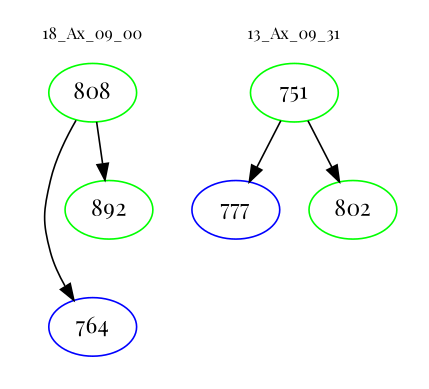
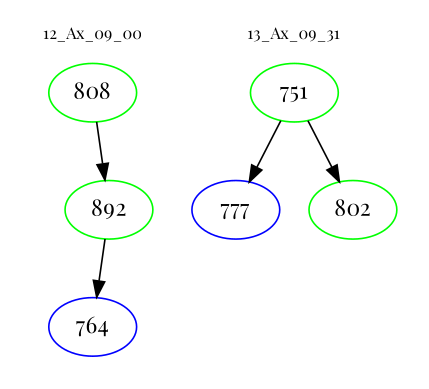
(93, 35) -> (93, 35)
(46, 202) -> (102, 260)
